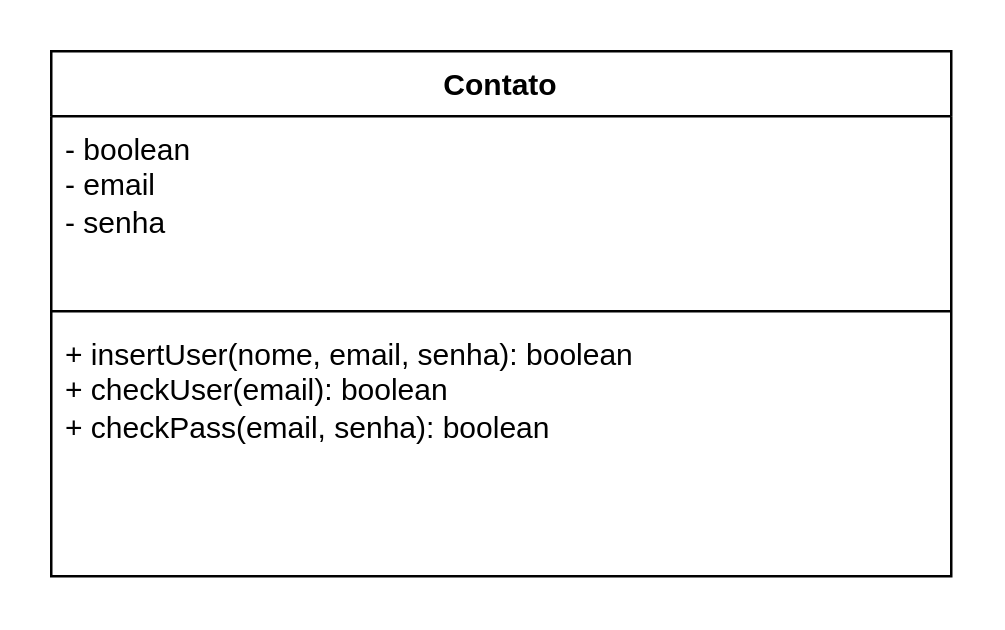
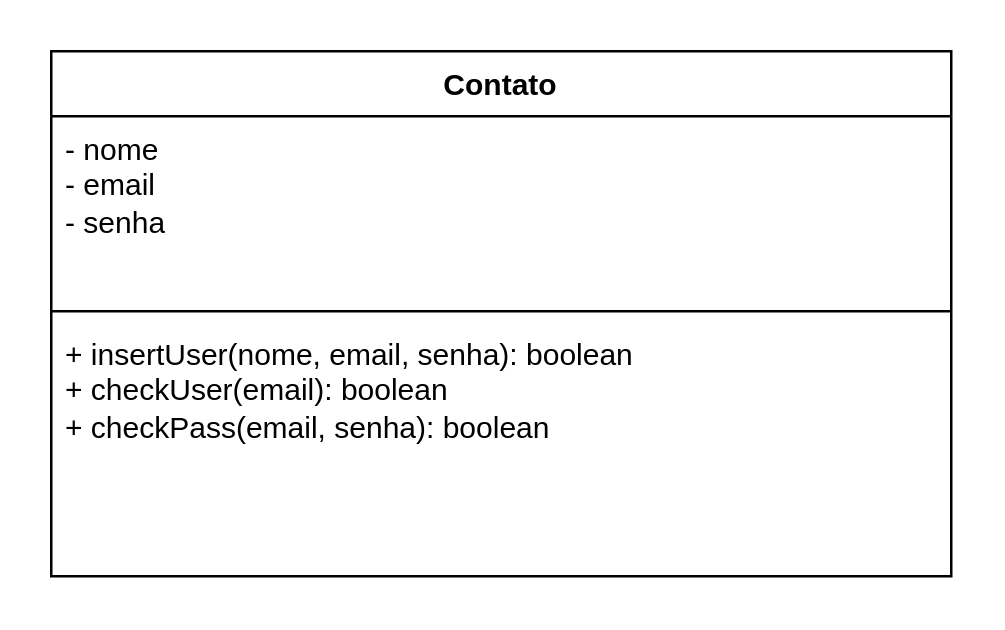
(134, 188) -> (121, 188)
